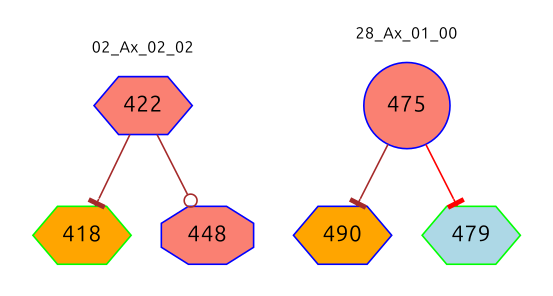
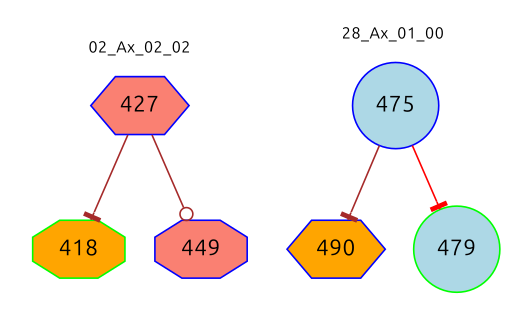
(143, 106) -> (140, 106)
(407, 106) -> (396, 106)
(82, 235) -> (79, 249)
(207, 235) -> (201, 249)
(471, 235) -> (457, 249)
